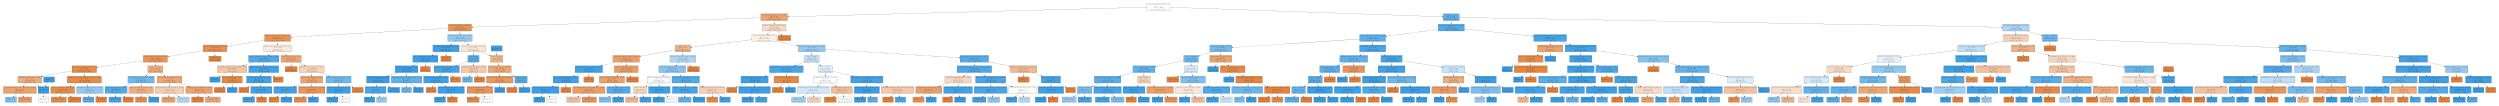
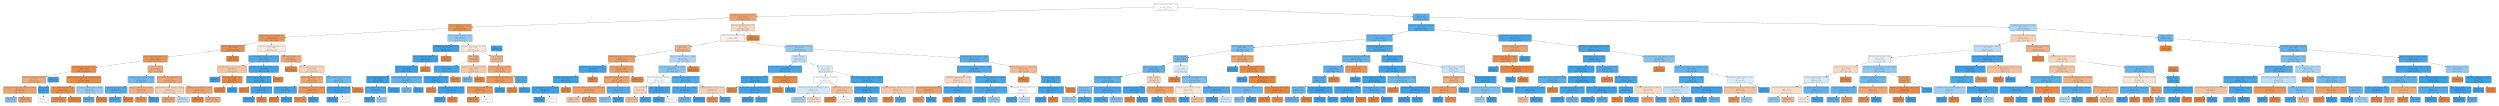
(473, 59) -> (473, 59)
(1355, 80) -> none
